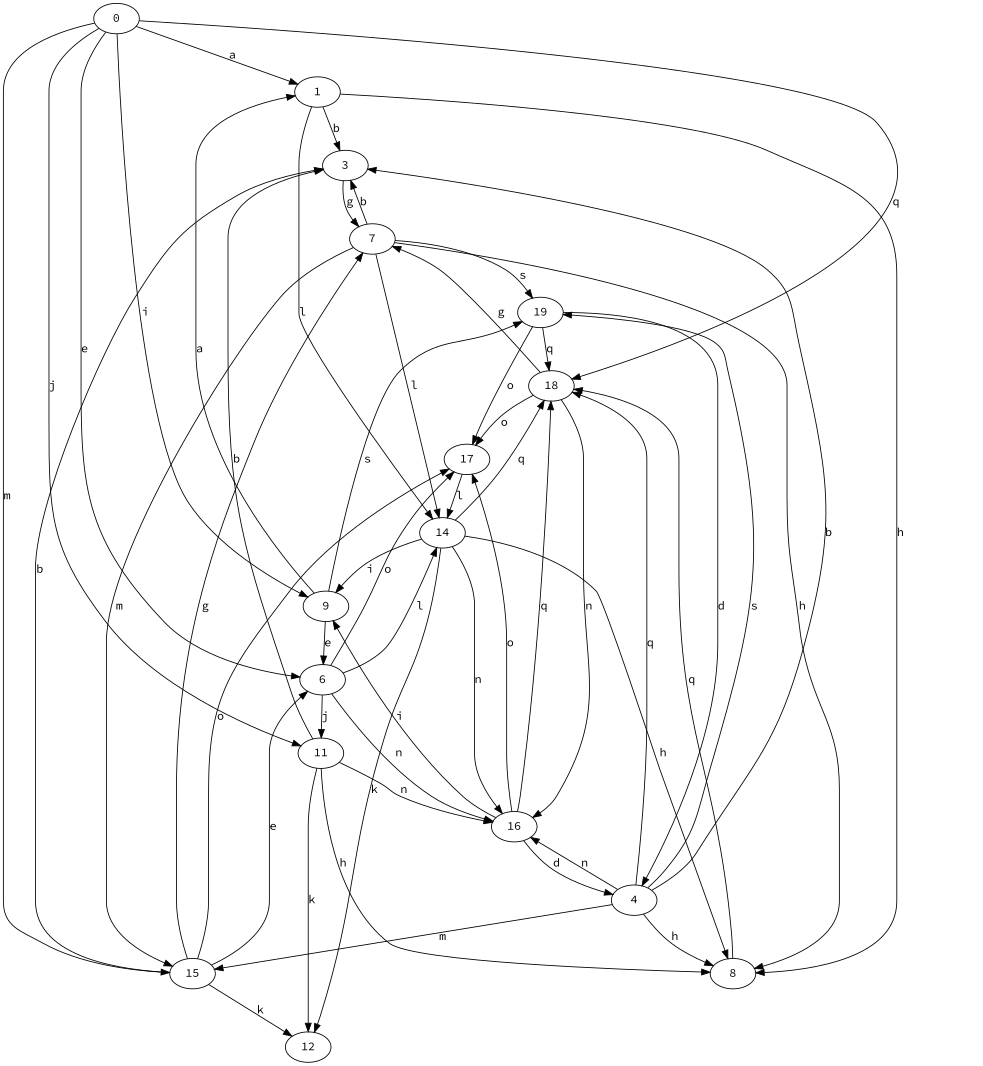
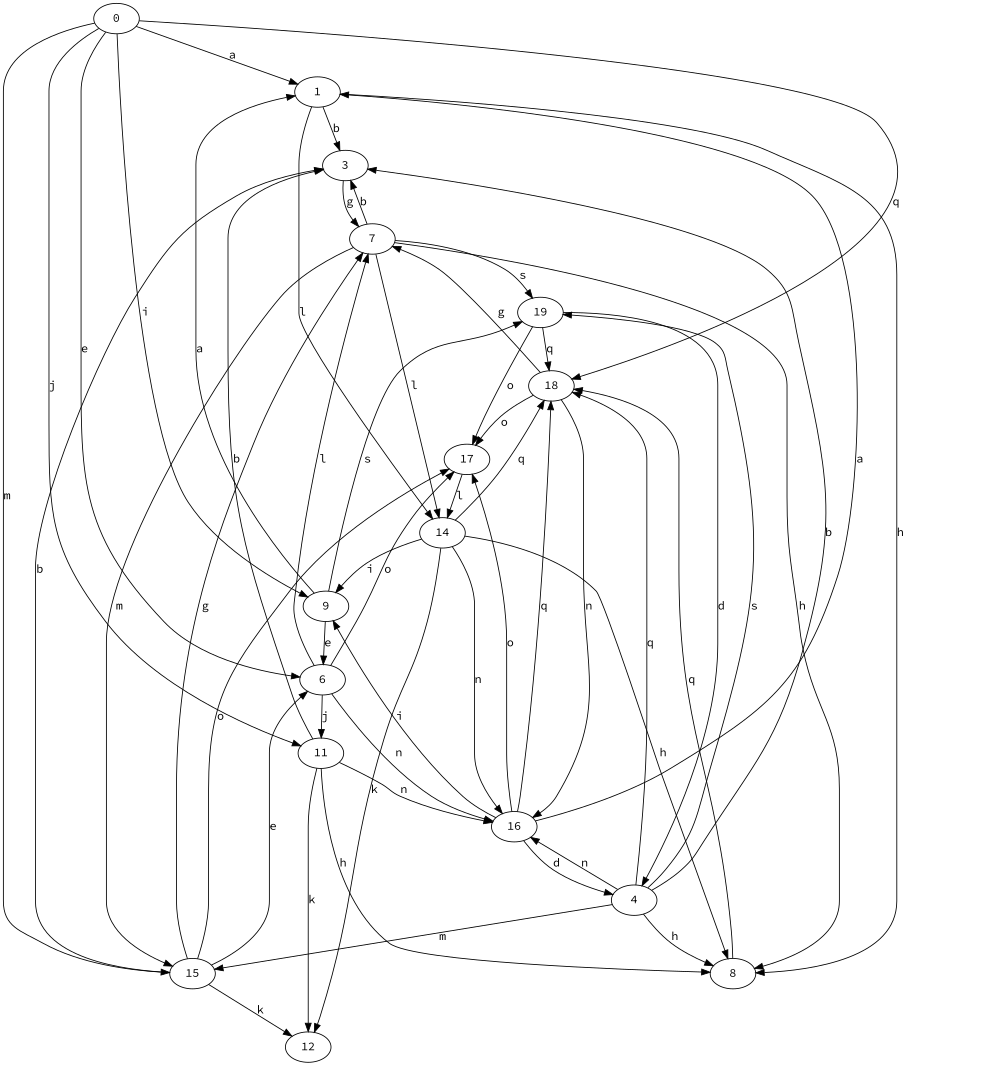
none -> (855, 347)
(401, 625) -> (316, 464)
